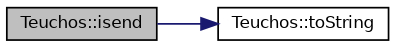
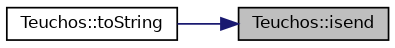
(179, 24) -> (199, 24)
